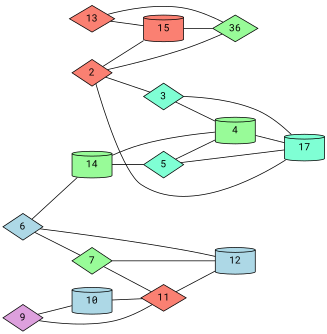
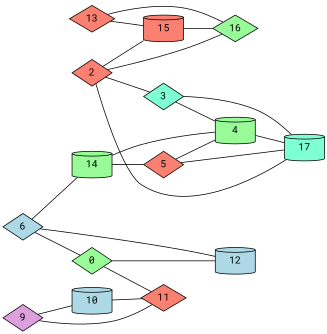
(235, 28) -> (235, 28)
(164, 165) -> (164, 165)
(92, 261) -> (92, 261)
(196, 281) -> none
